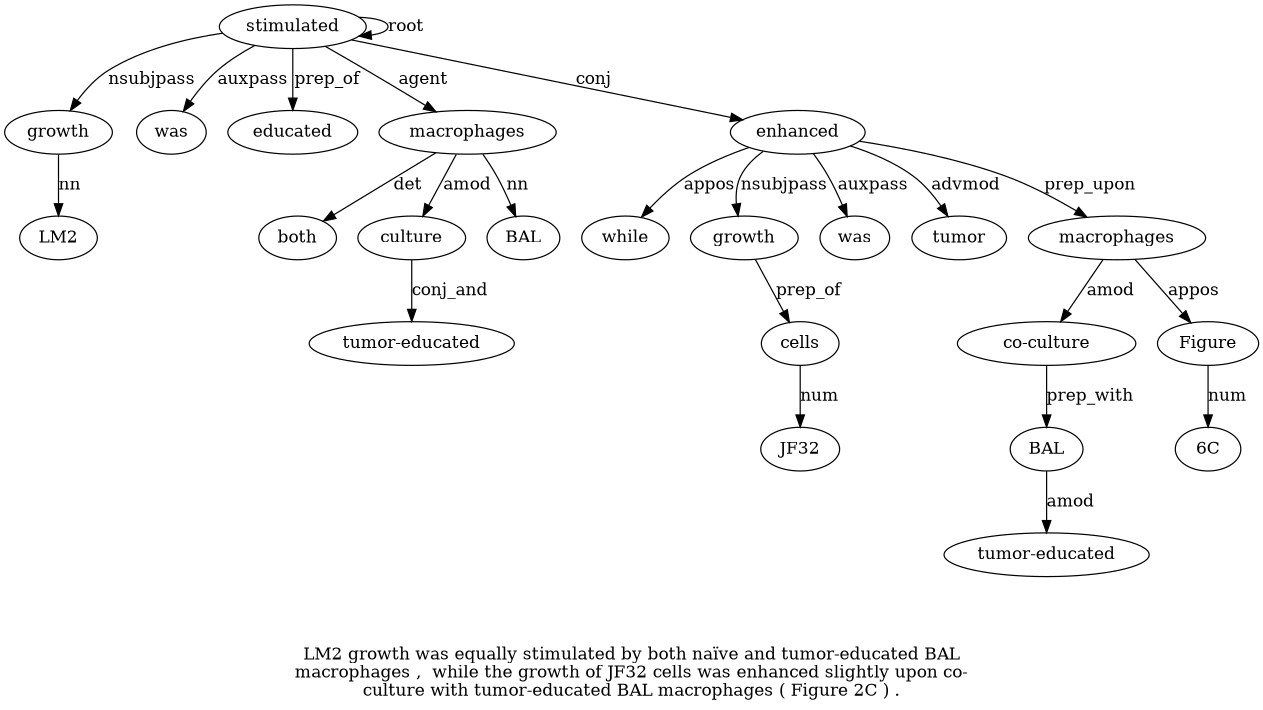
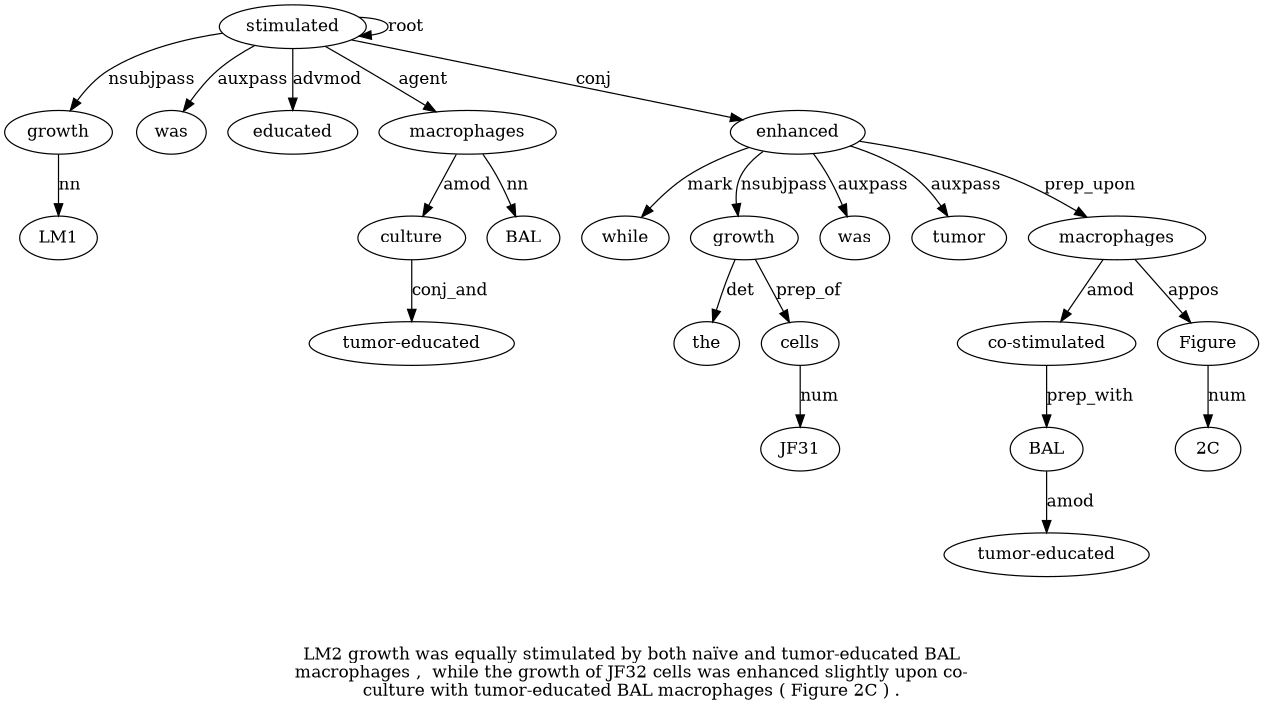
(327, 80) -> (327, 80)
(710, 185) -> (710, 185)
(966, 185) -> (966, 185)
(59, 238) -> (59, 238)
(298, 238) -> none
none -> (707, 344)
(1047, 344) -> (1047, 344)
(800, 449) -> (800, 449)
(1208, 449) -> (1208, 449)
